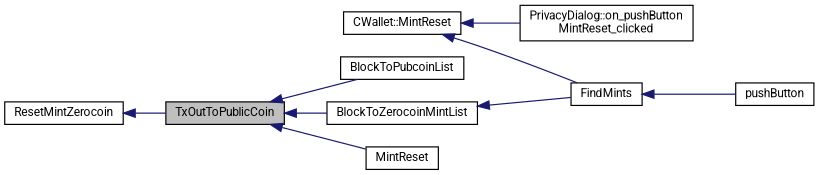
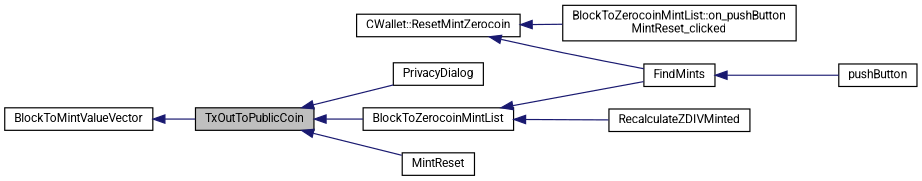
(402, 23) -> (438, 25)
(607, 23) -> (679, 23)
(402, 68) -> (438, 74)
(64, 113) -> (79, 119)
none -> (679, 120)
